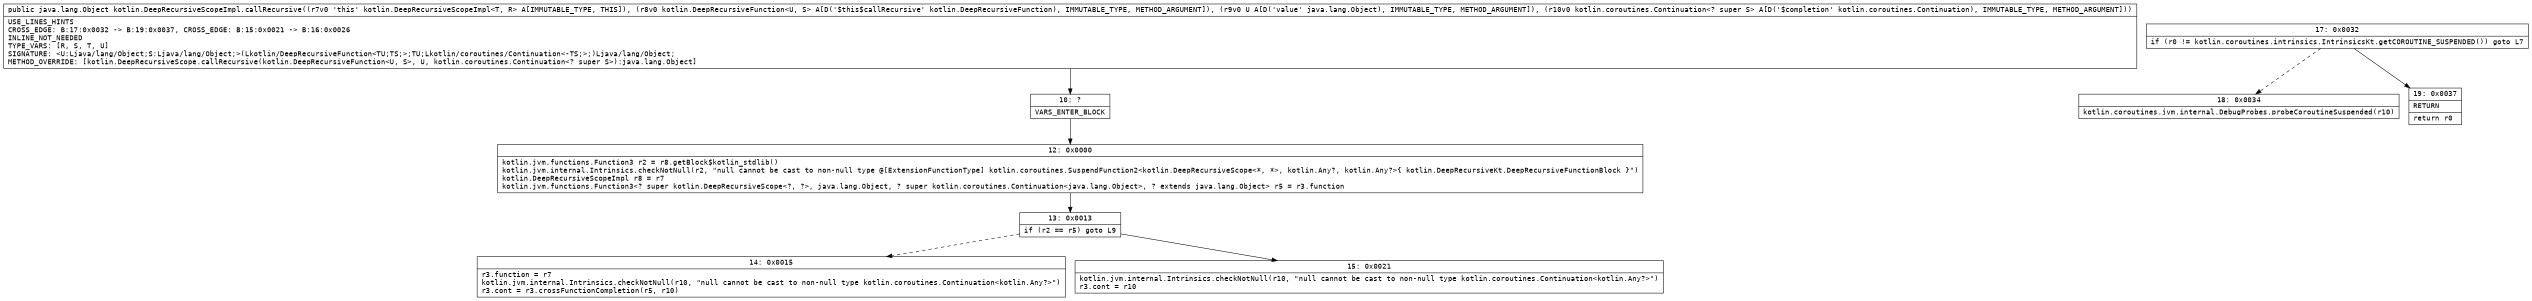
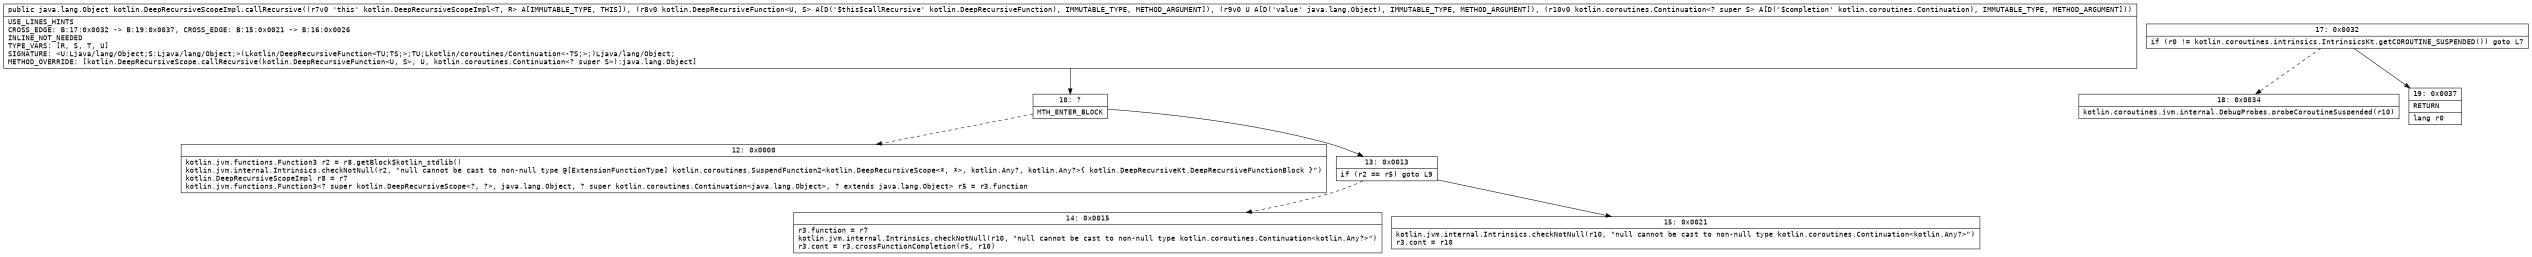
(1070, 112) -> (1070, 112)
(2433, 118) -> (2429, 118)
(1070, 129) -> (957, 129)
(1070, 200) -> (1234, 124)
